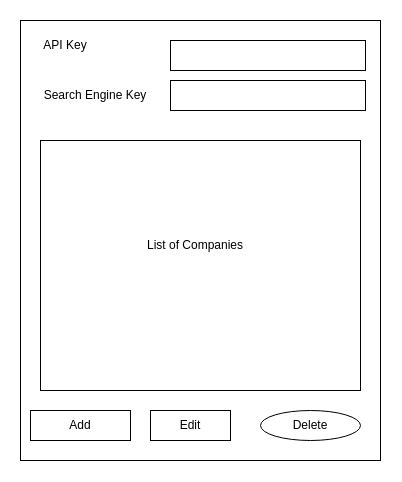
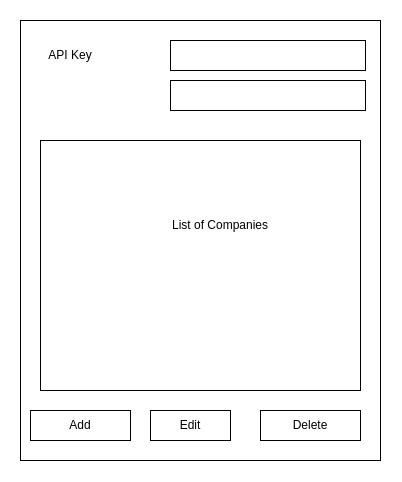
(66, 46) -> (71, 56)
(96, 96) -> none
(196, 246) -> (221, 226)
(311, 426) -> (311, 426)
